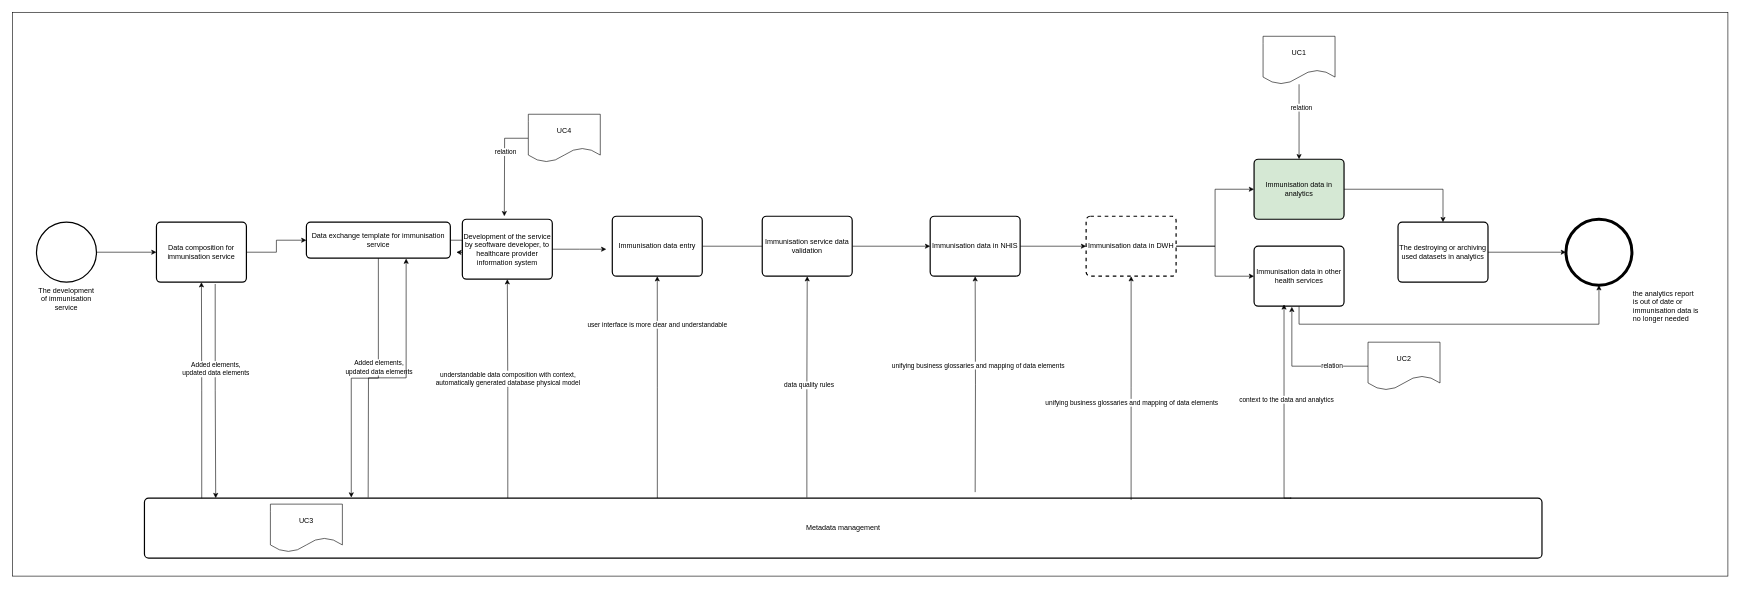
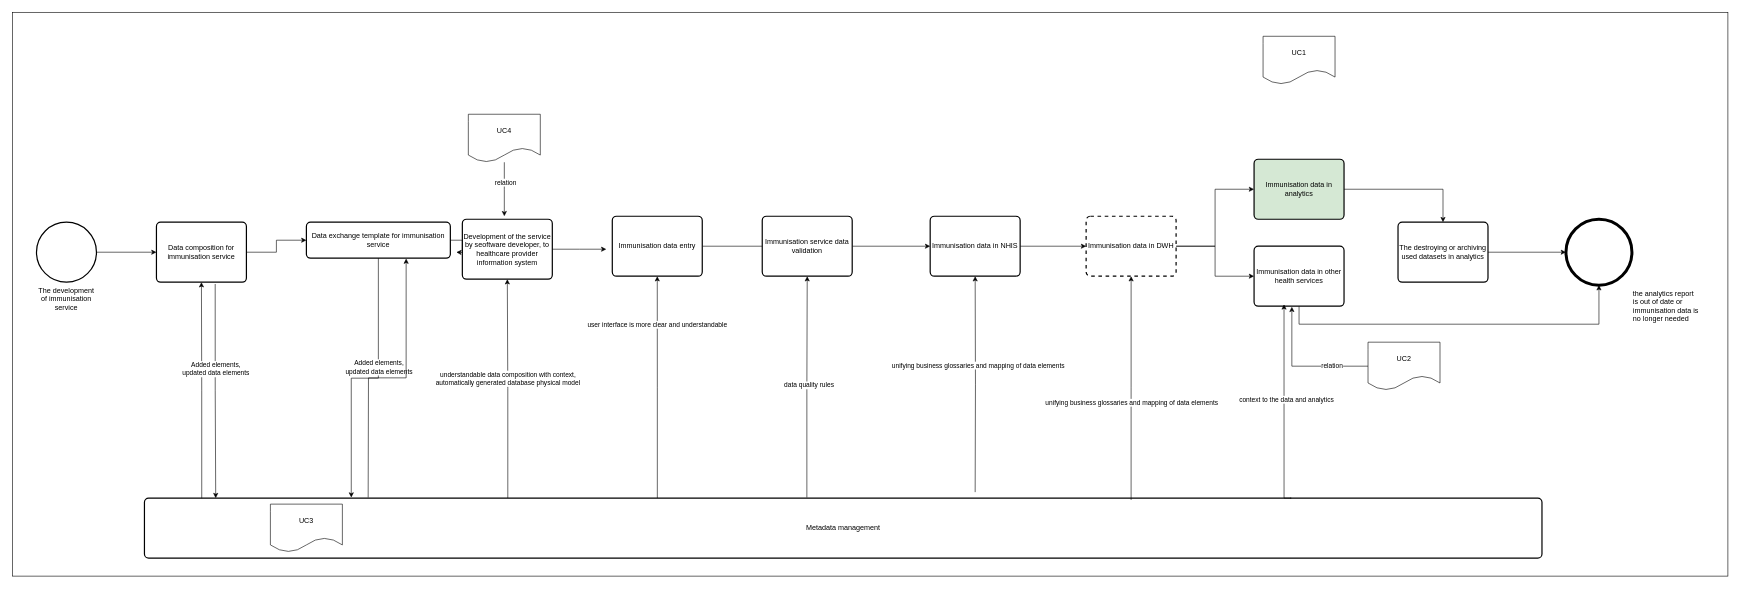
(1299, 107) -> none
(564, 138) -> (504, 138)
